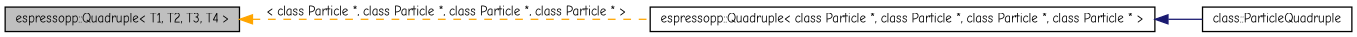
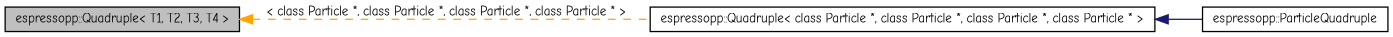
(1277, 19) -> (1295, 19)
